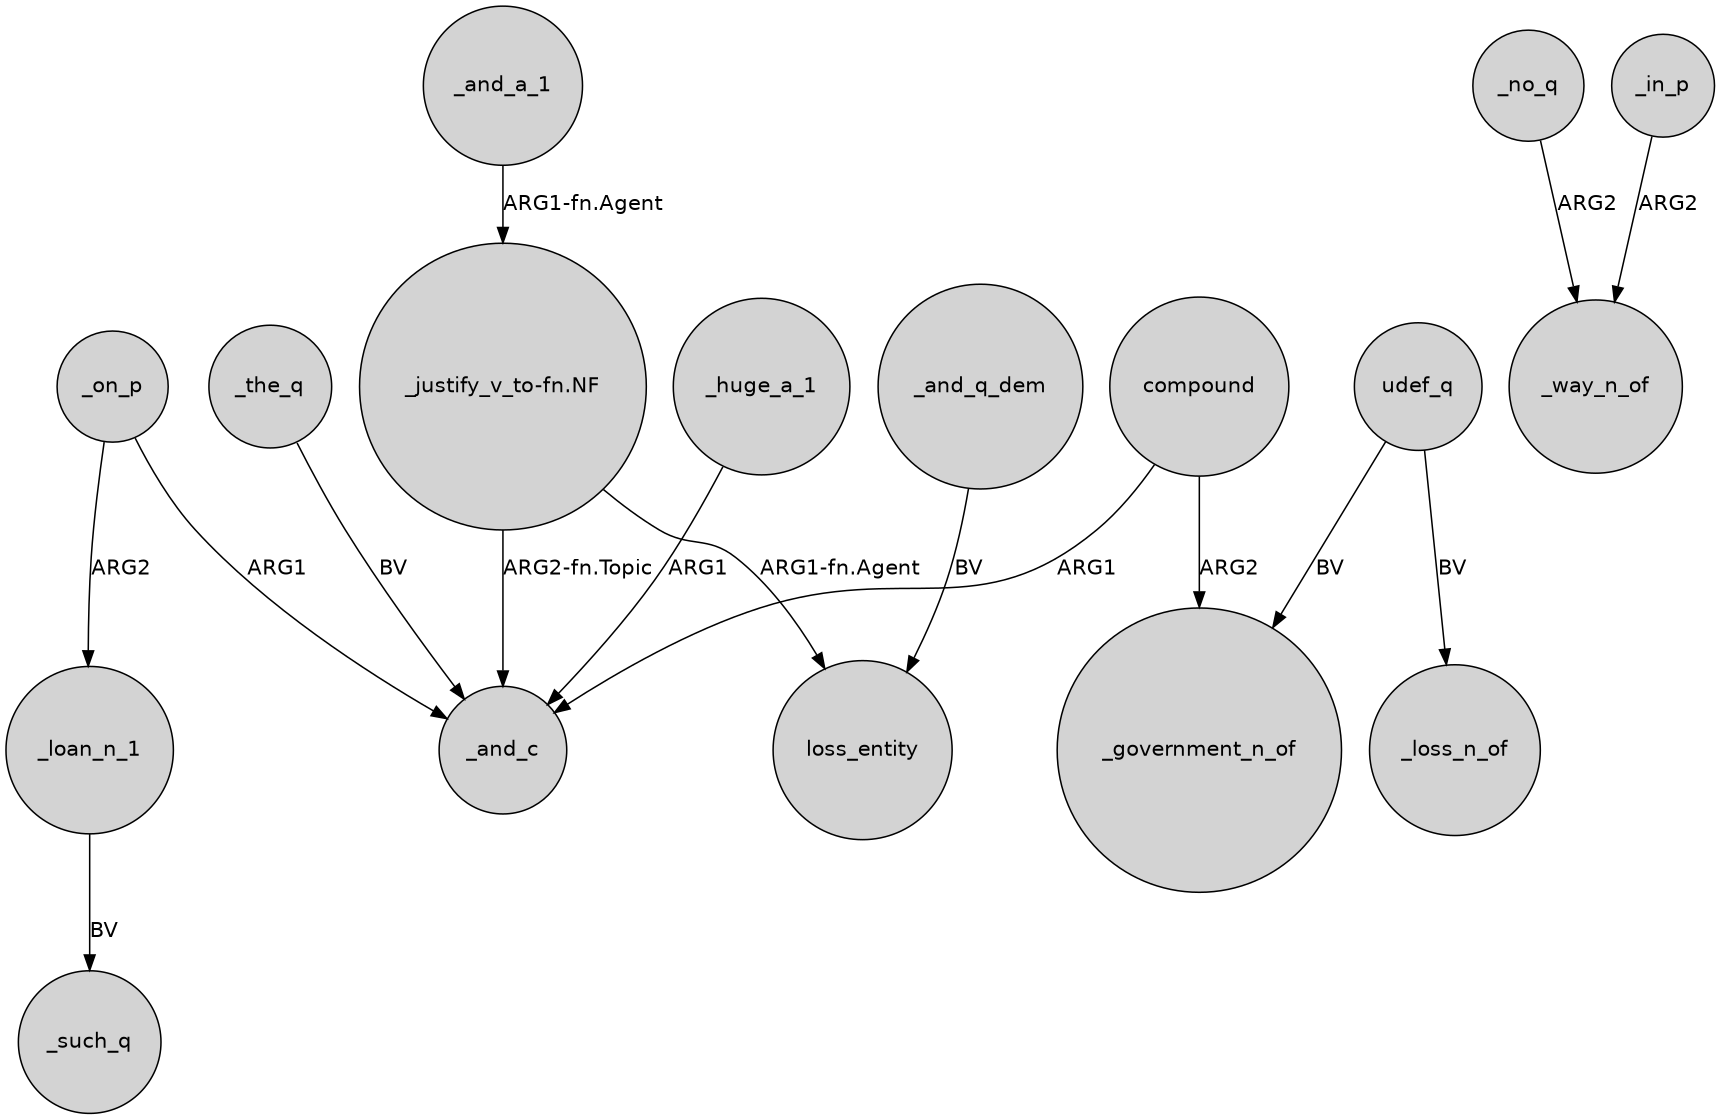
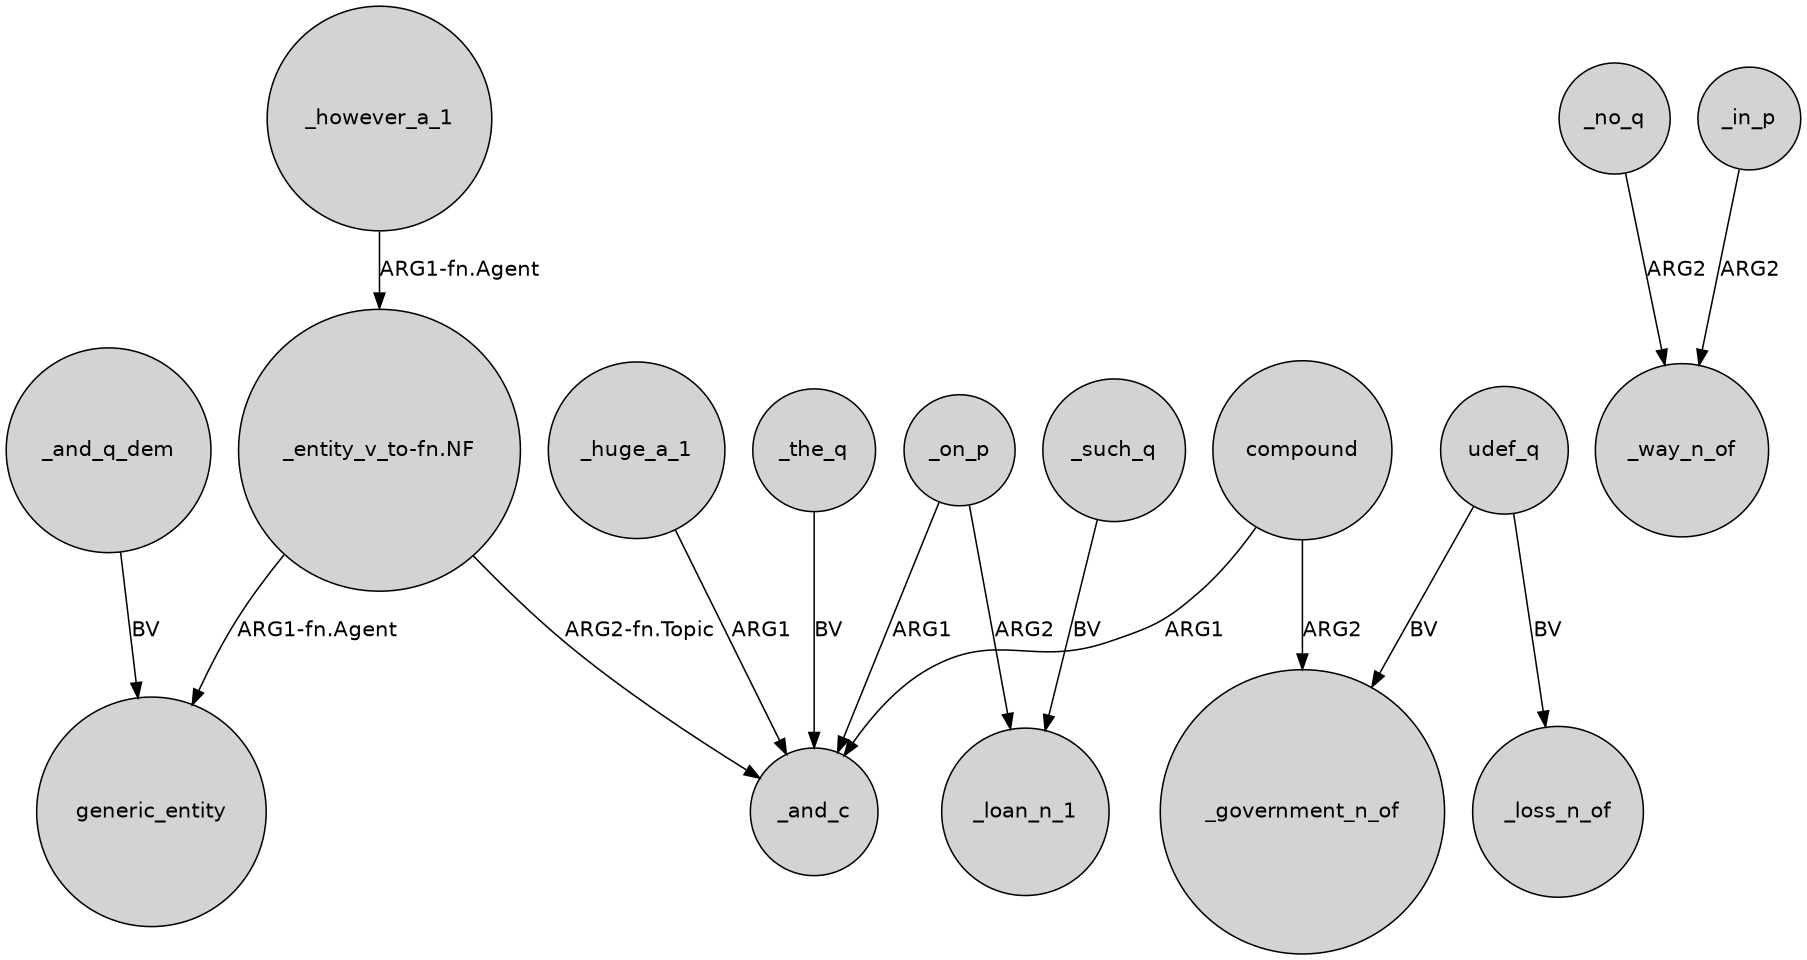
(503, 86) -> (379, 119)
(503, 387) -> (379, 450)
(863, 750) -> (151, 812)
(90, 894) -> (1073, 618)
